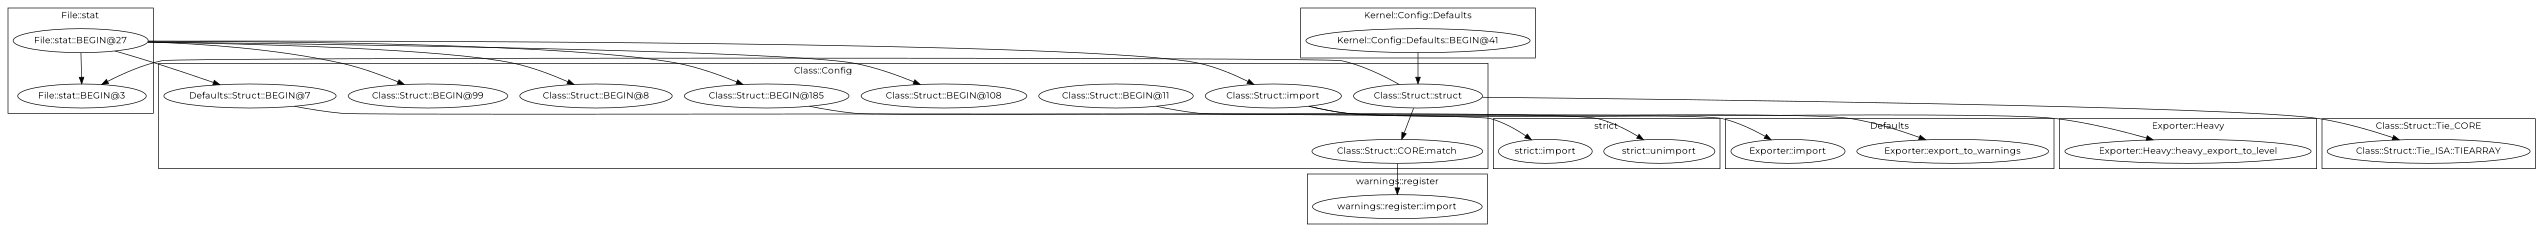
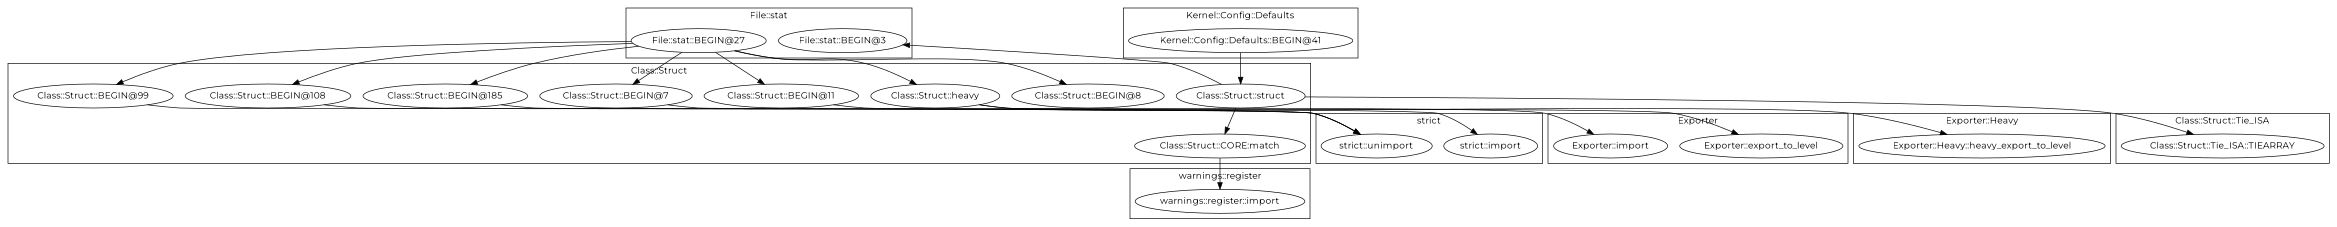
(81, 65) -> (739, 68)
(823, 71) -> (659, 71)
(250, 96) -> (616, 96)
(1273, 96) -> (935, 96)
none -> (753, 109)
none -> (841, 109)
(1890, 126) -> (1698, 121)
(2429, 126) -> (2223, 121)
(1953, 151) -> (1761, 146)
